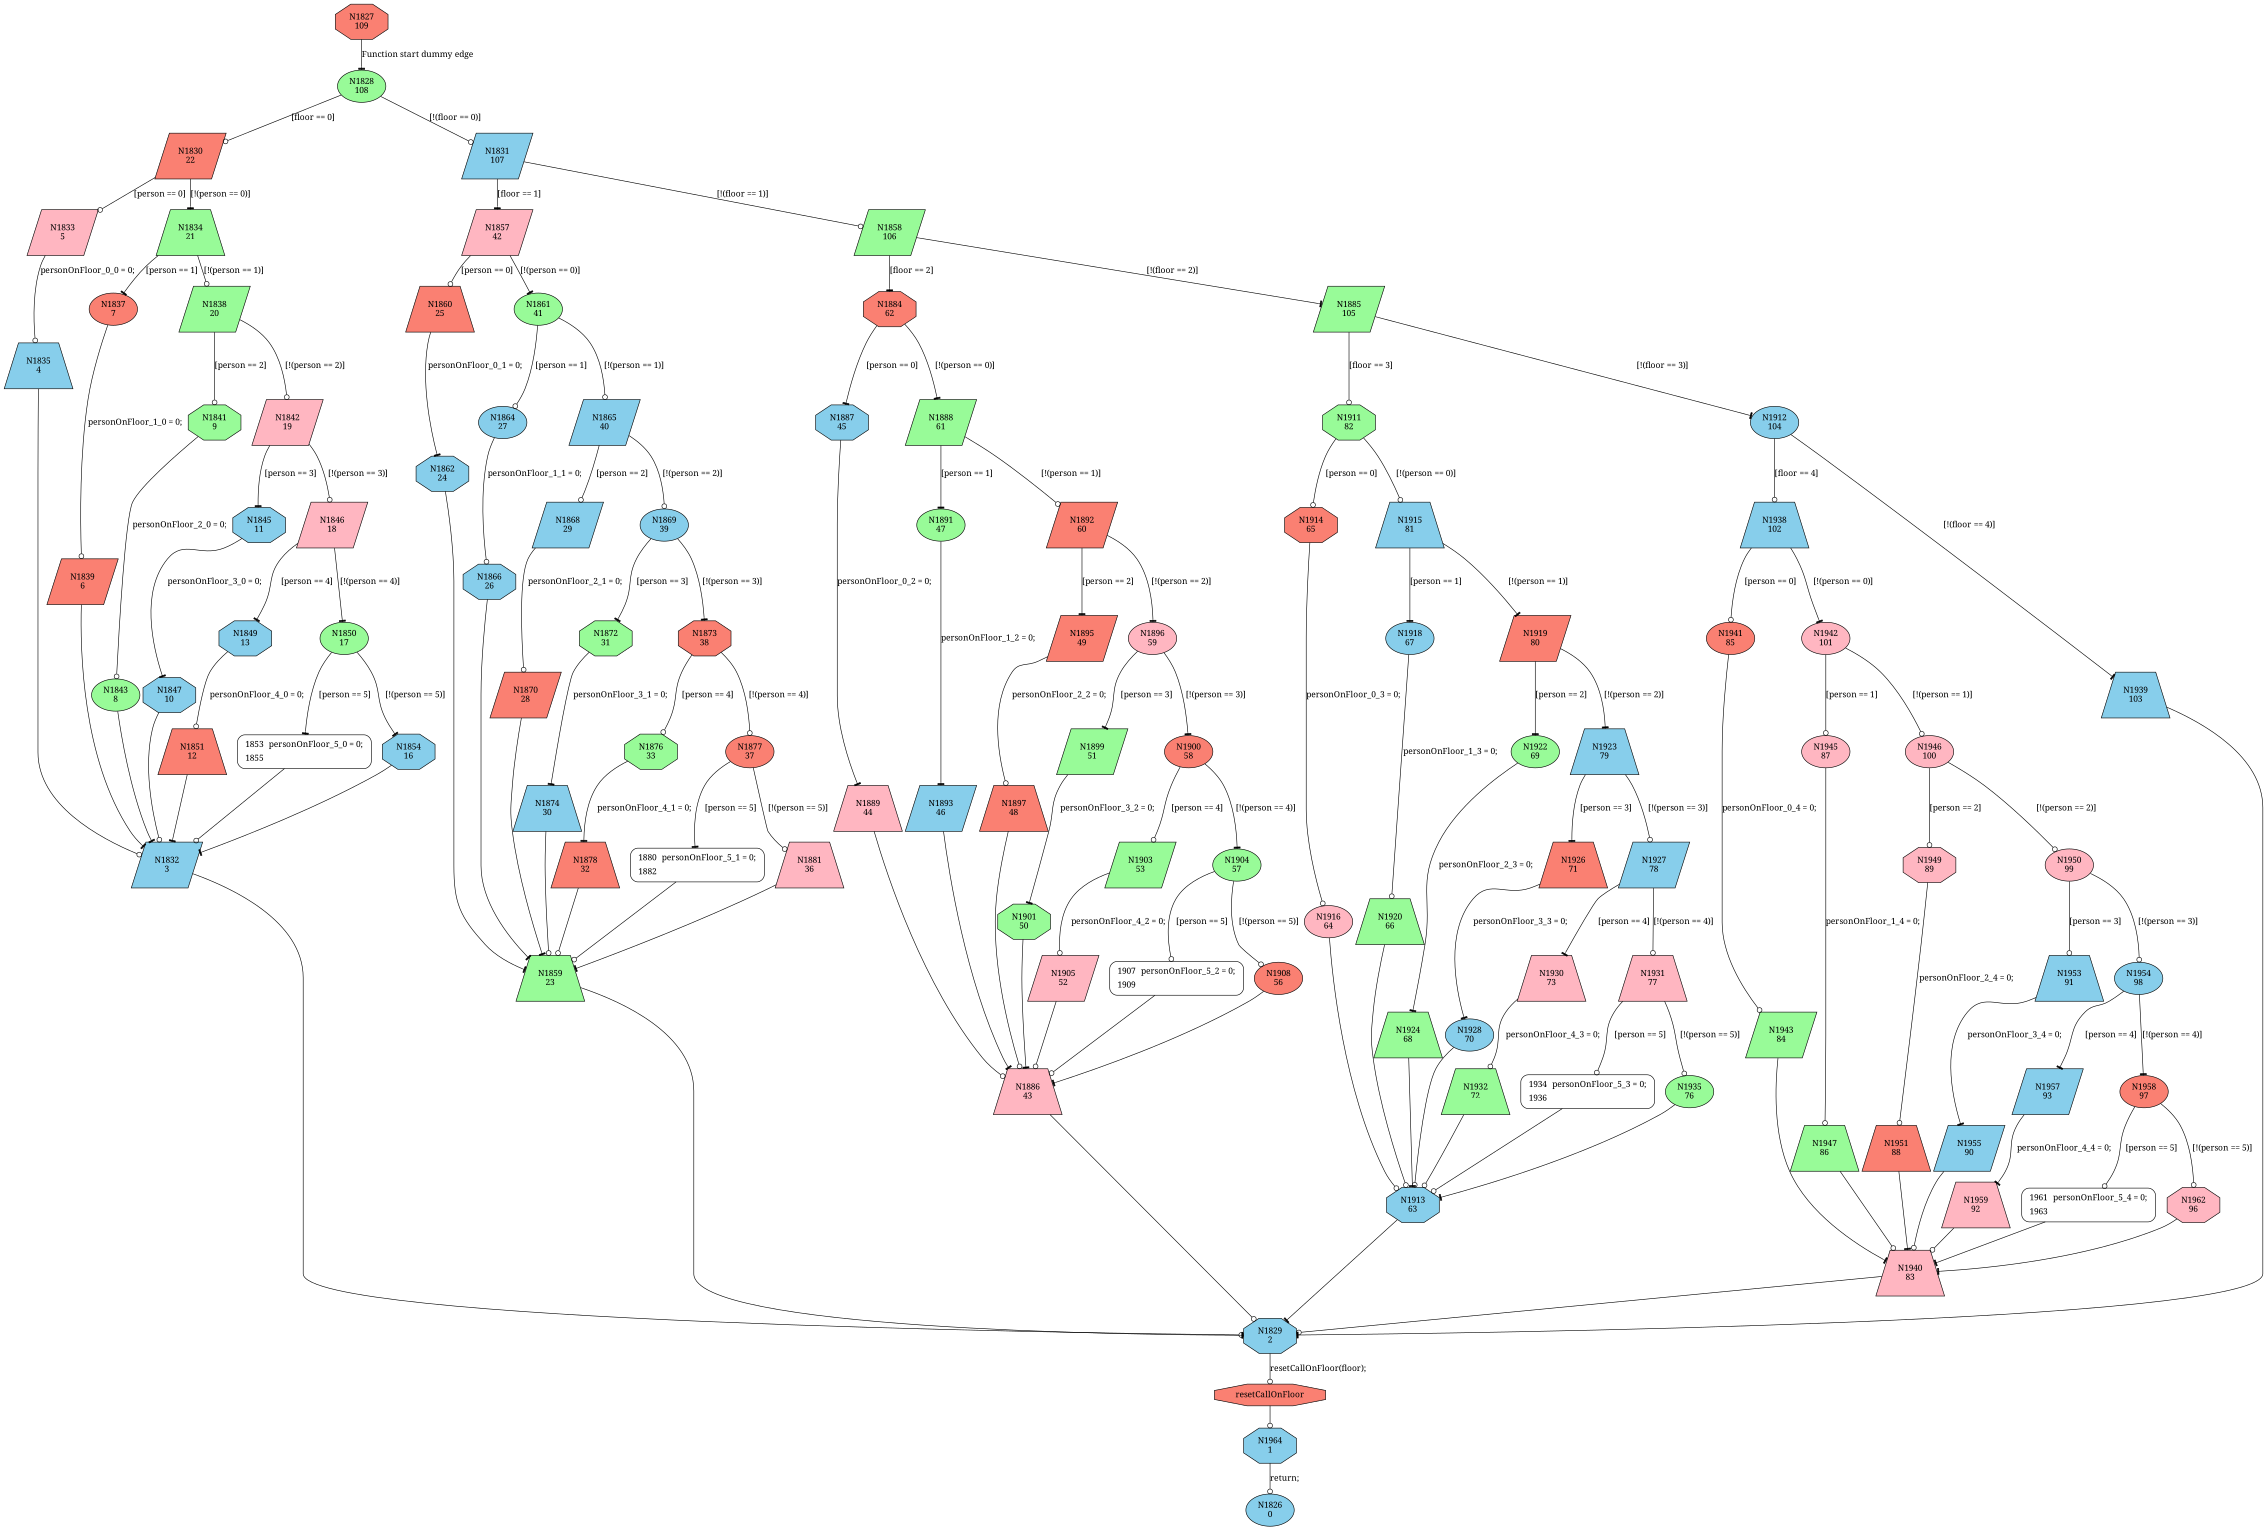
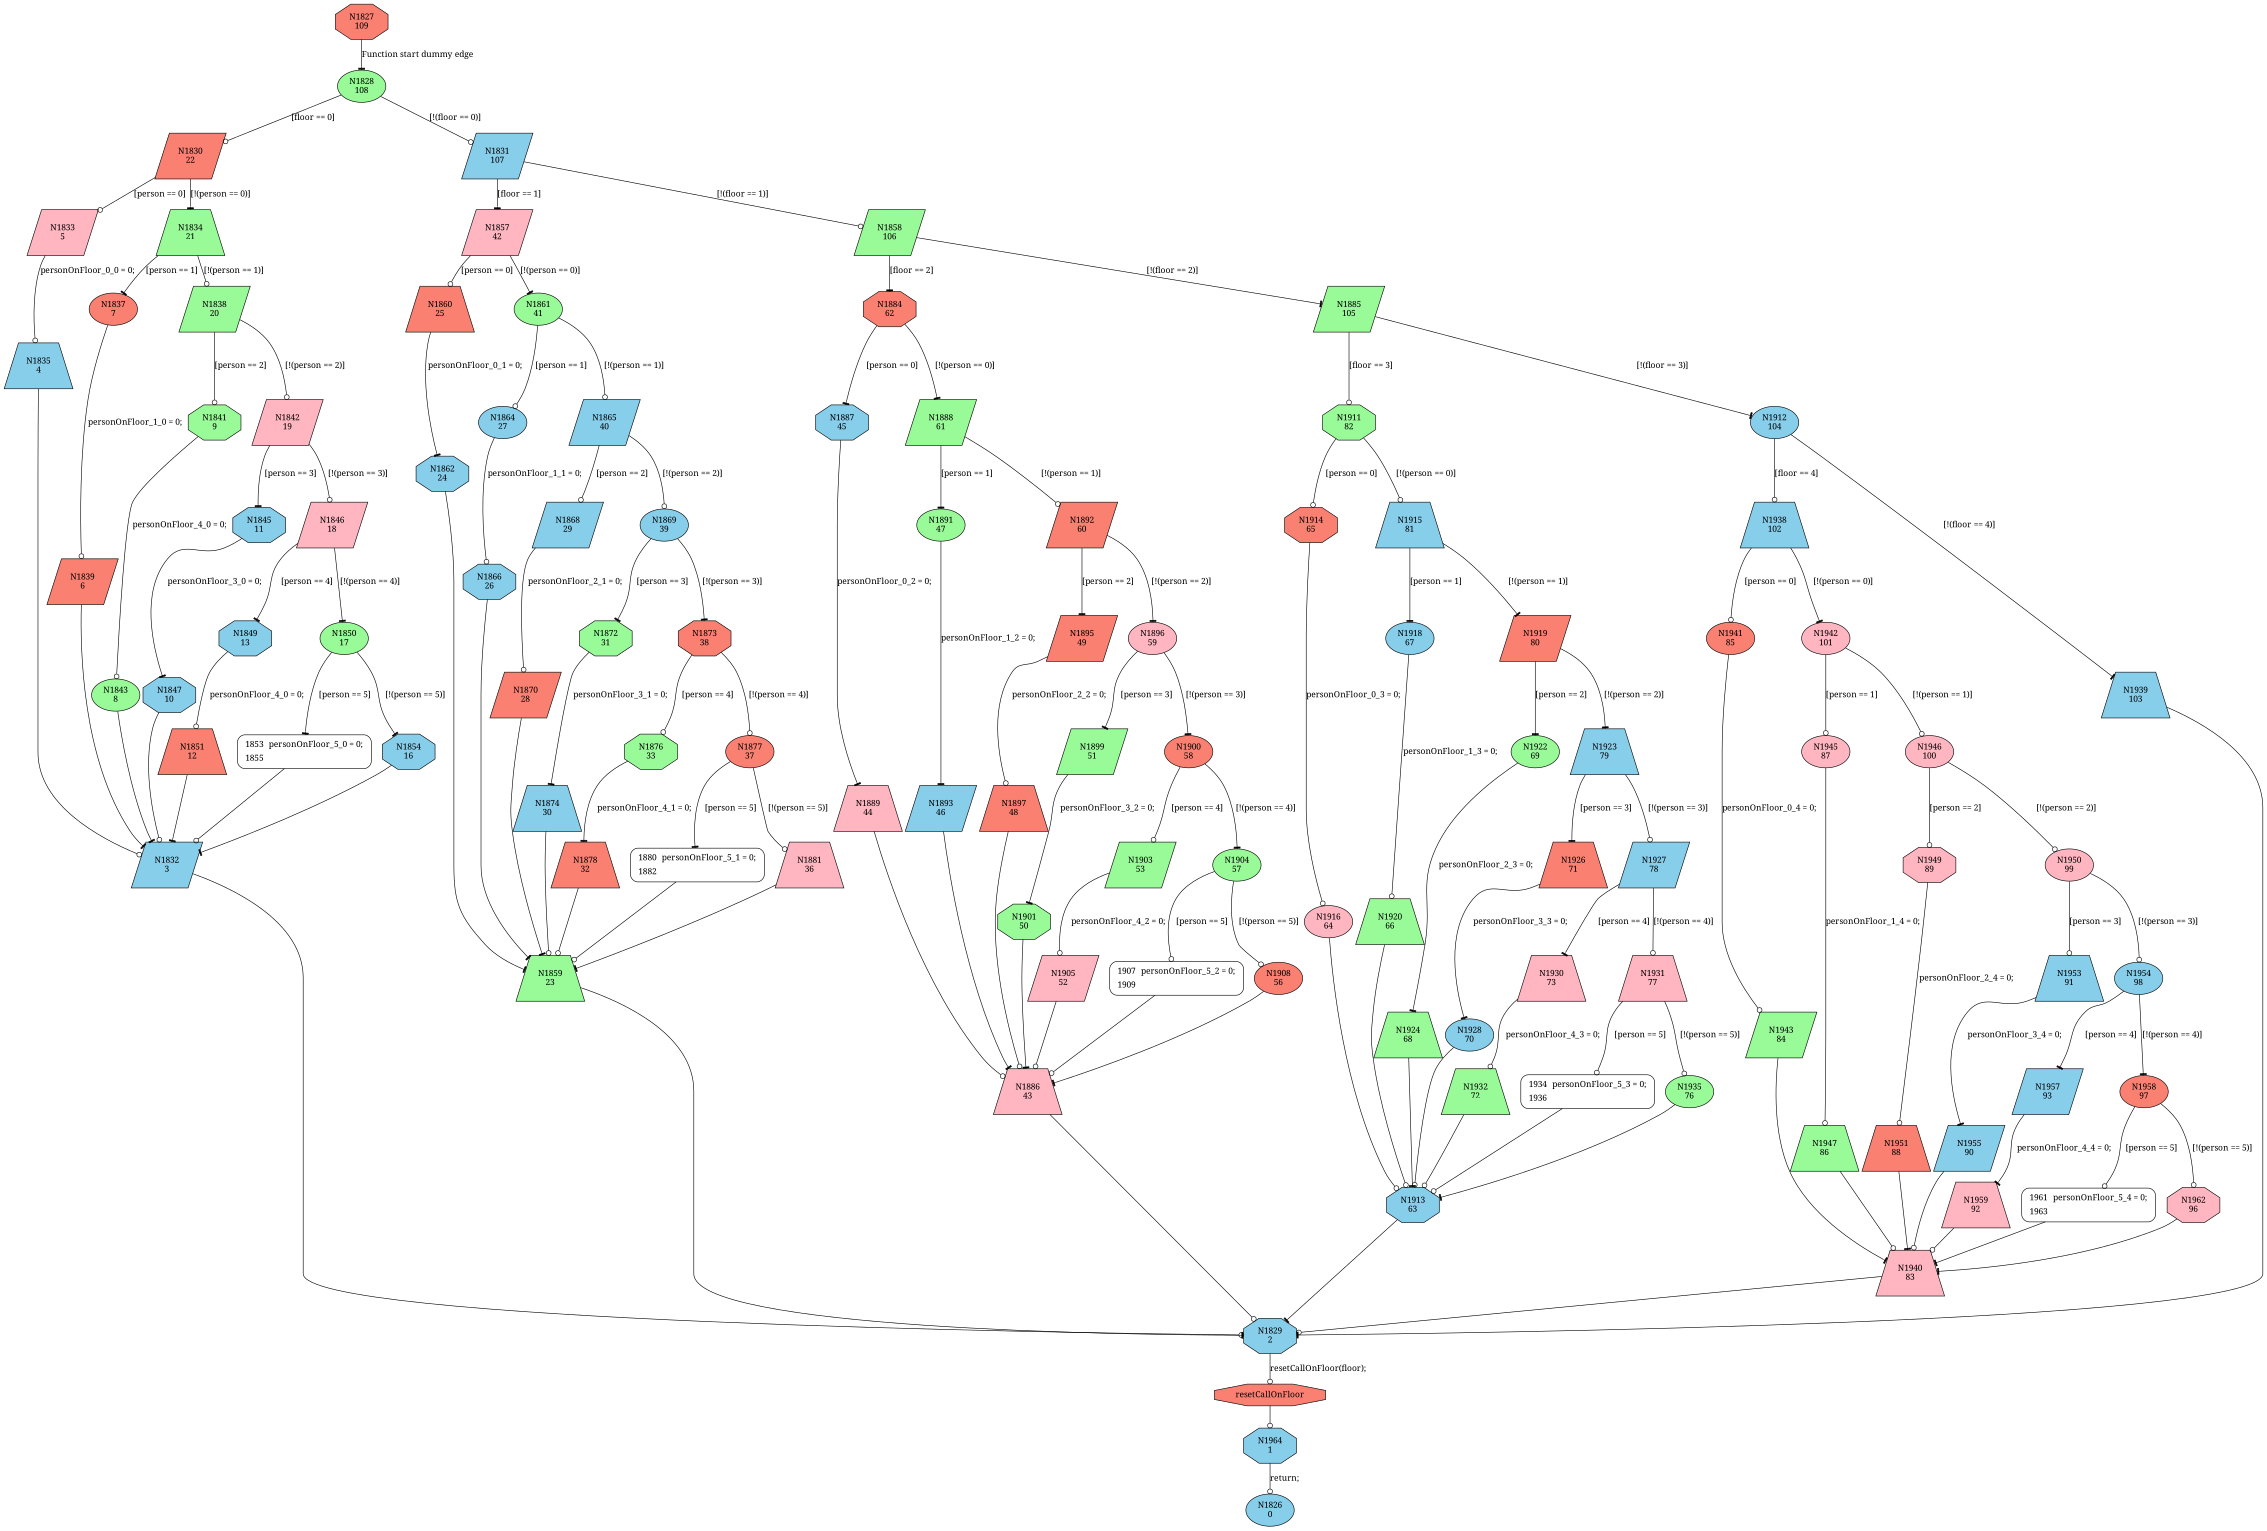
(180, 525) -> (180, 525)
